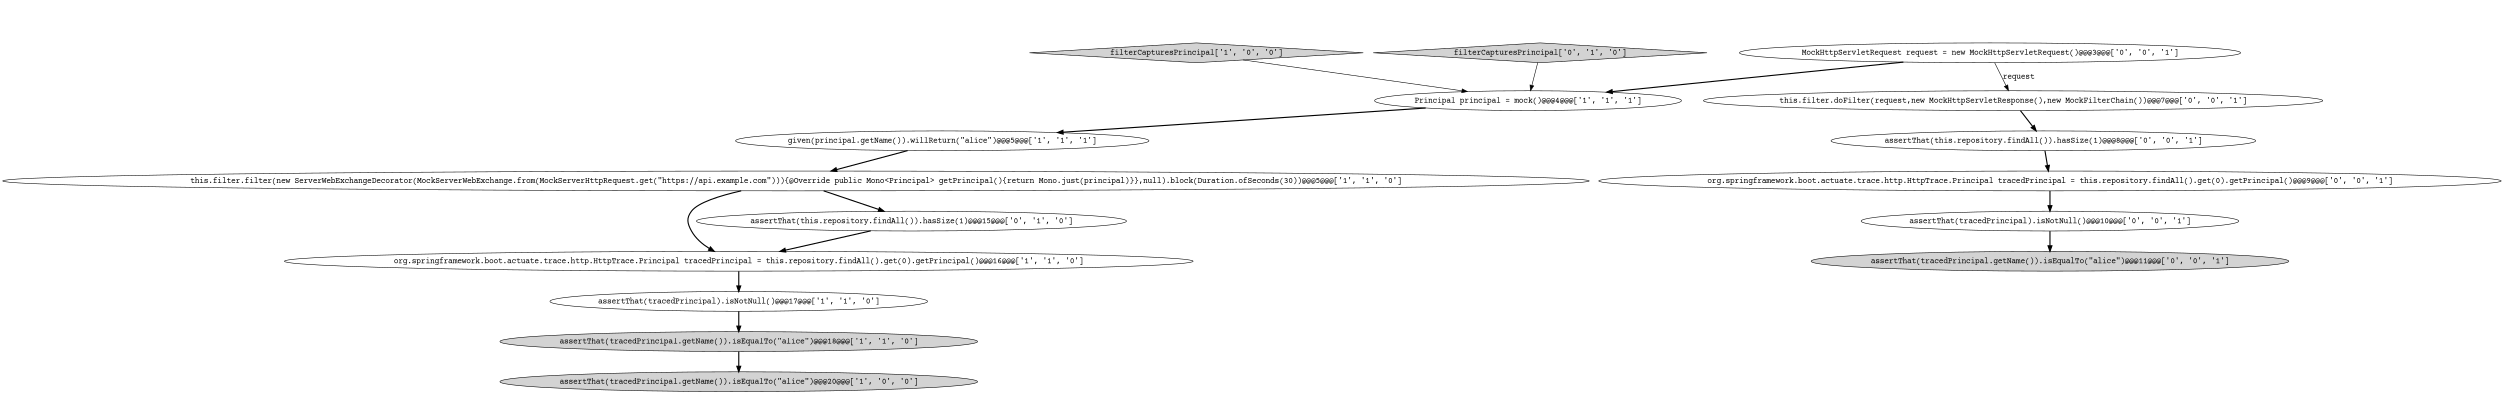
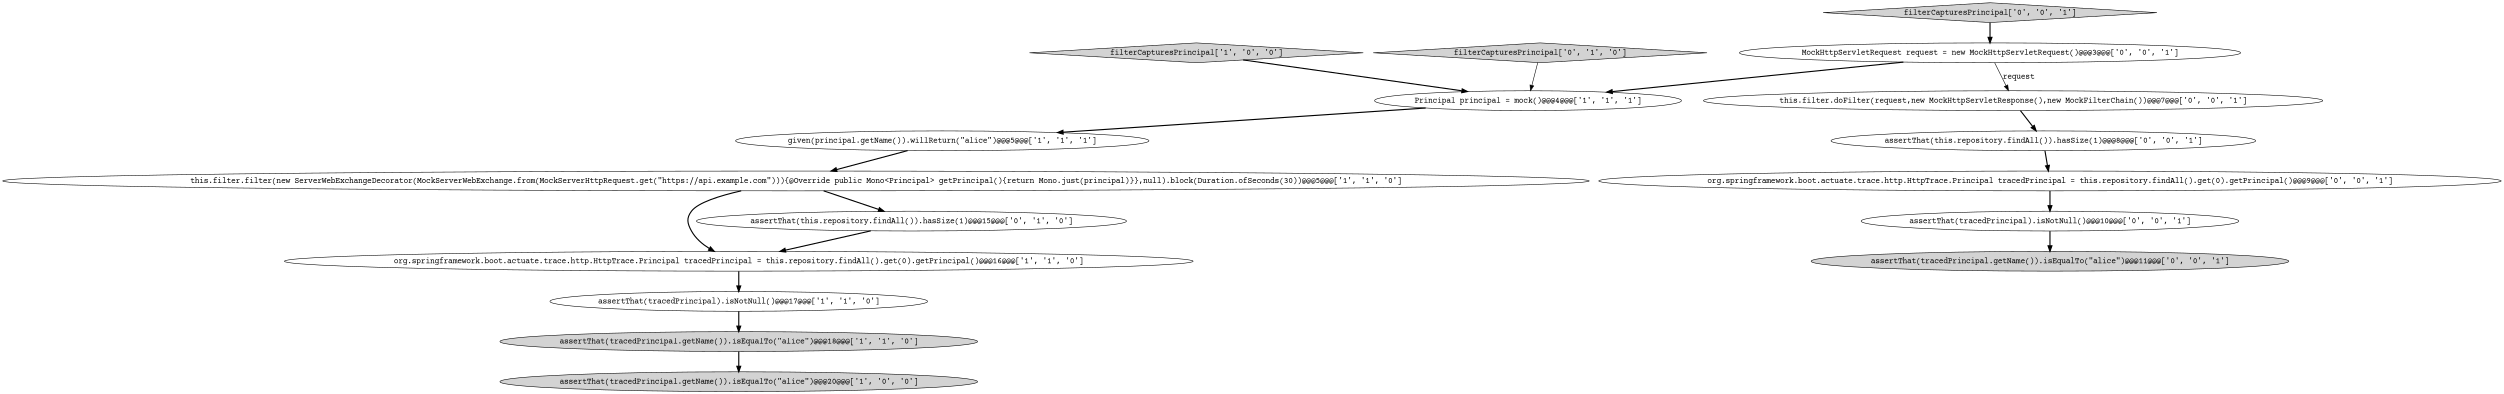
none -> (1990, 13)
(1352, 75) -> (1352, 75)
